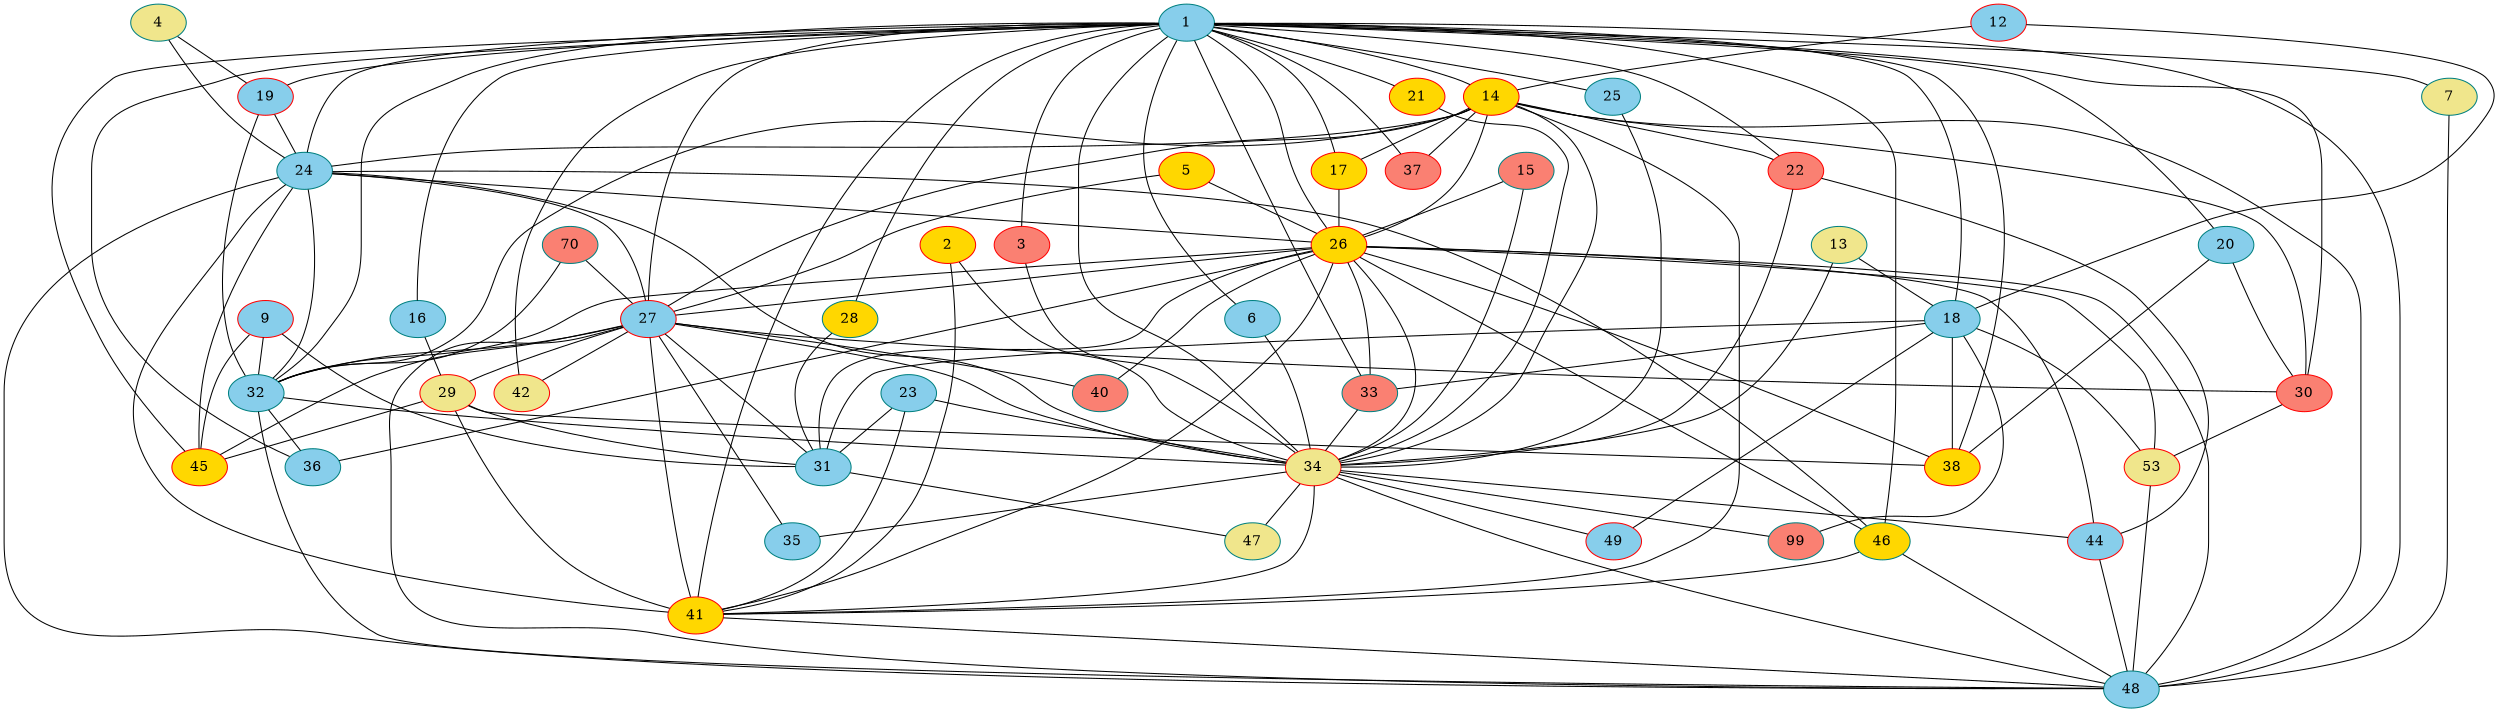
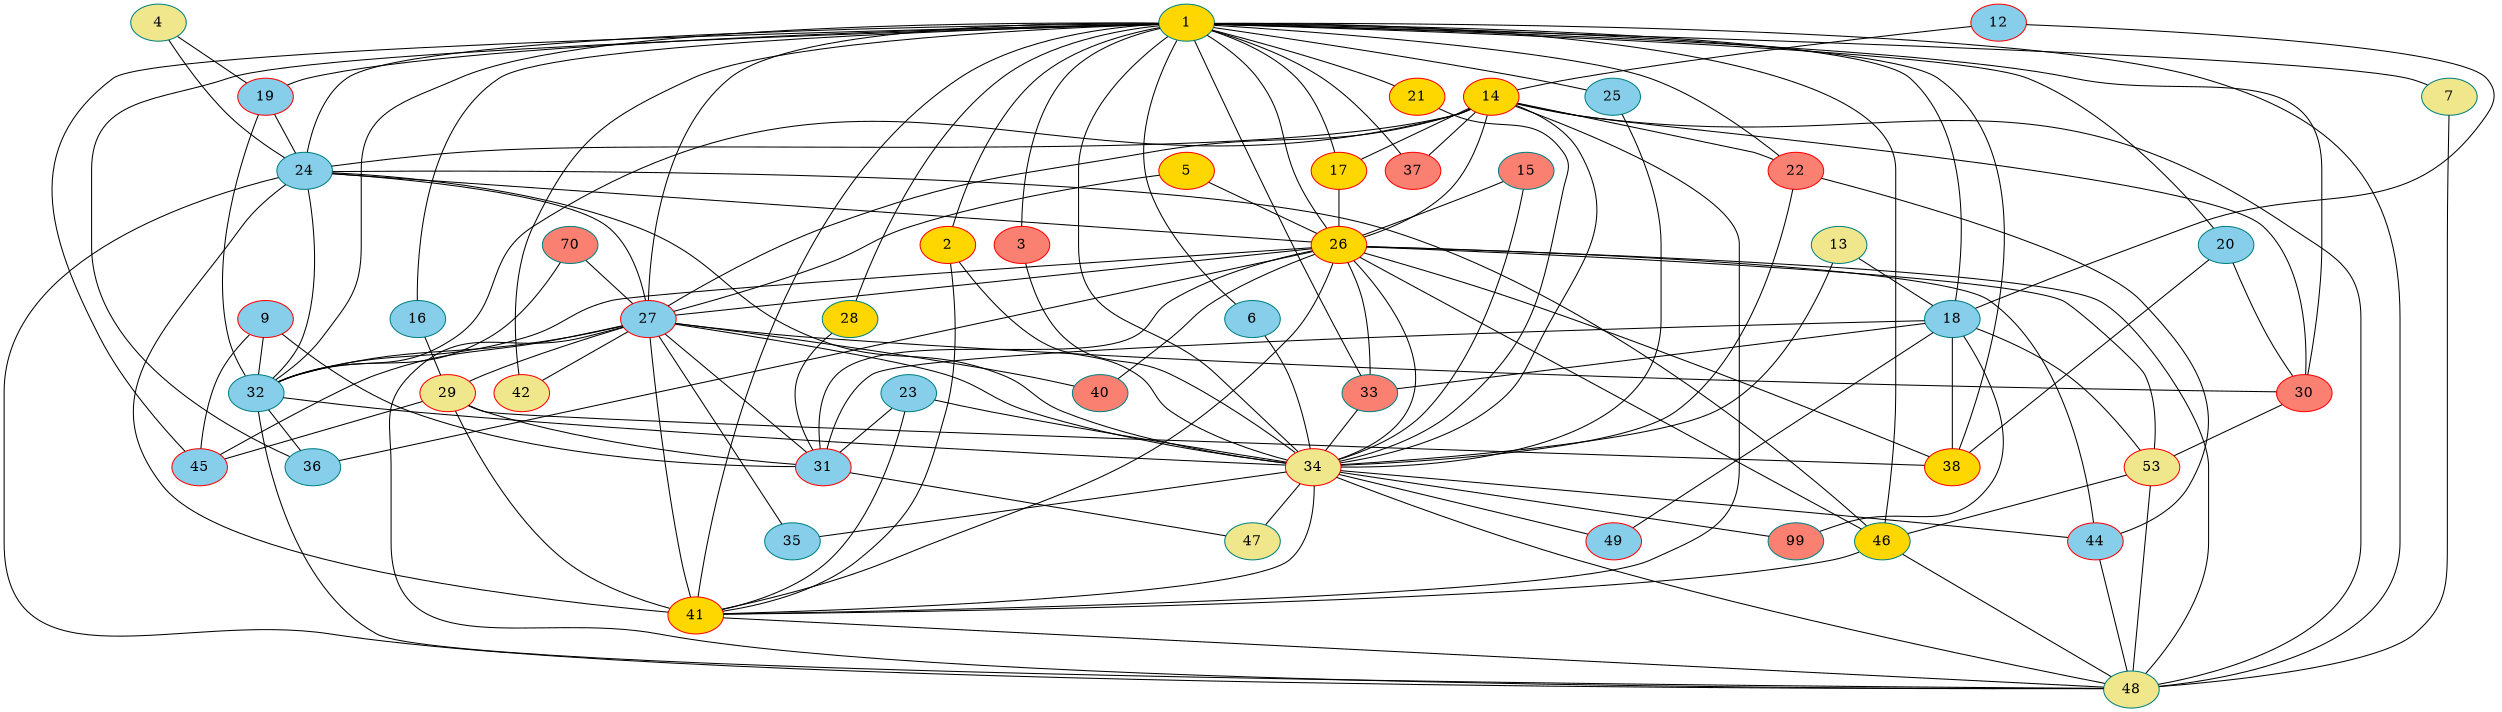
(1187, 23) -> (1187, 23)
(1401, 63) -> (1024, 92)
(218, 324) -> none
(200, 467) -> (200, 467)
(823, 467) -> (823, 467)
none -> (2017, 504)
(2131, 690) -> (2131, 690)
